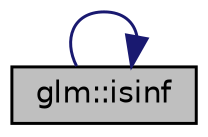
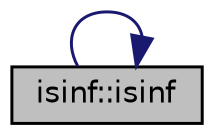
(104, 95) -> (107, 95)
